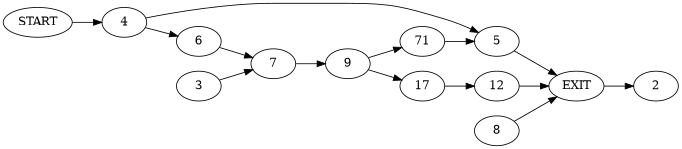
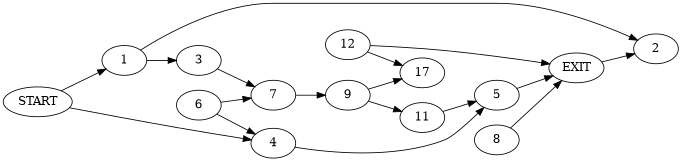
(158, 31) -> (232, 122)
(422, 41) -> (422, 118)
none -> (124, 60)
(456, 86) -> (381, 57)
